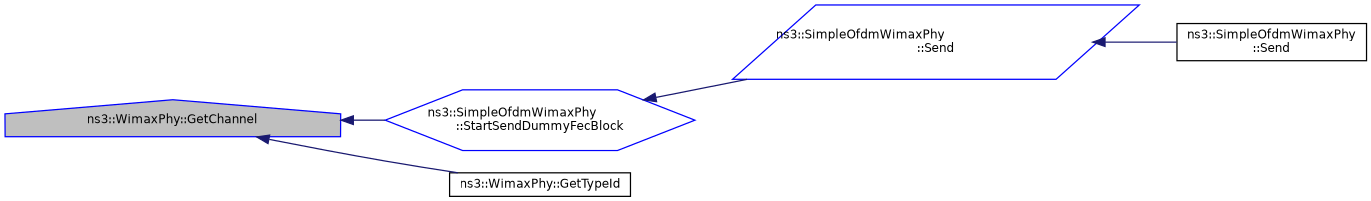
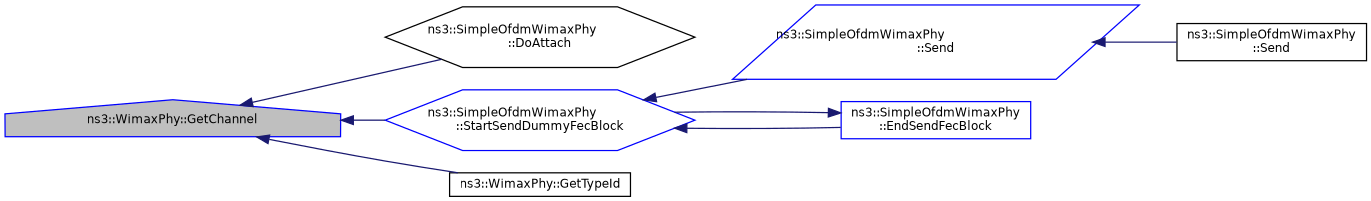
none -> (540, 37)
none -> (936, 120)
